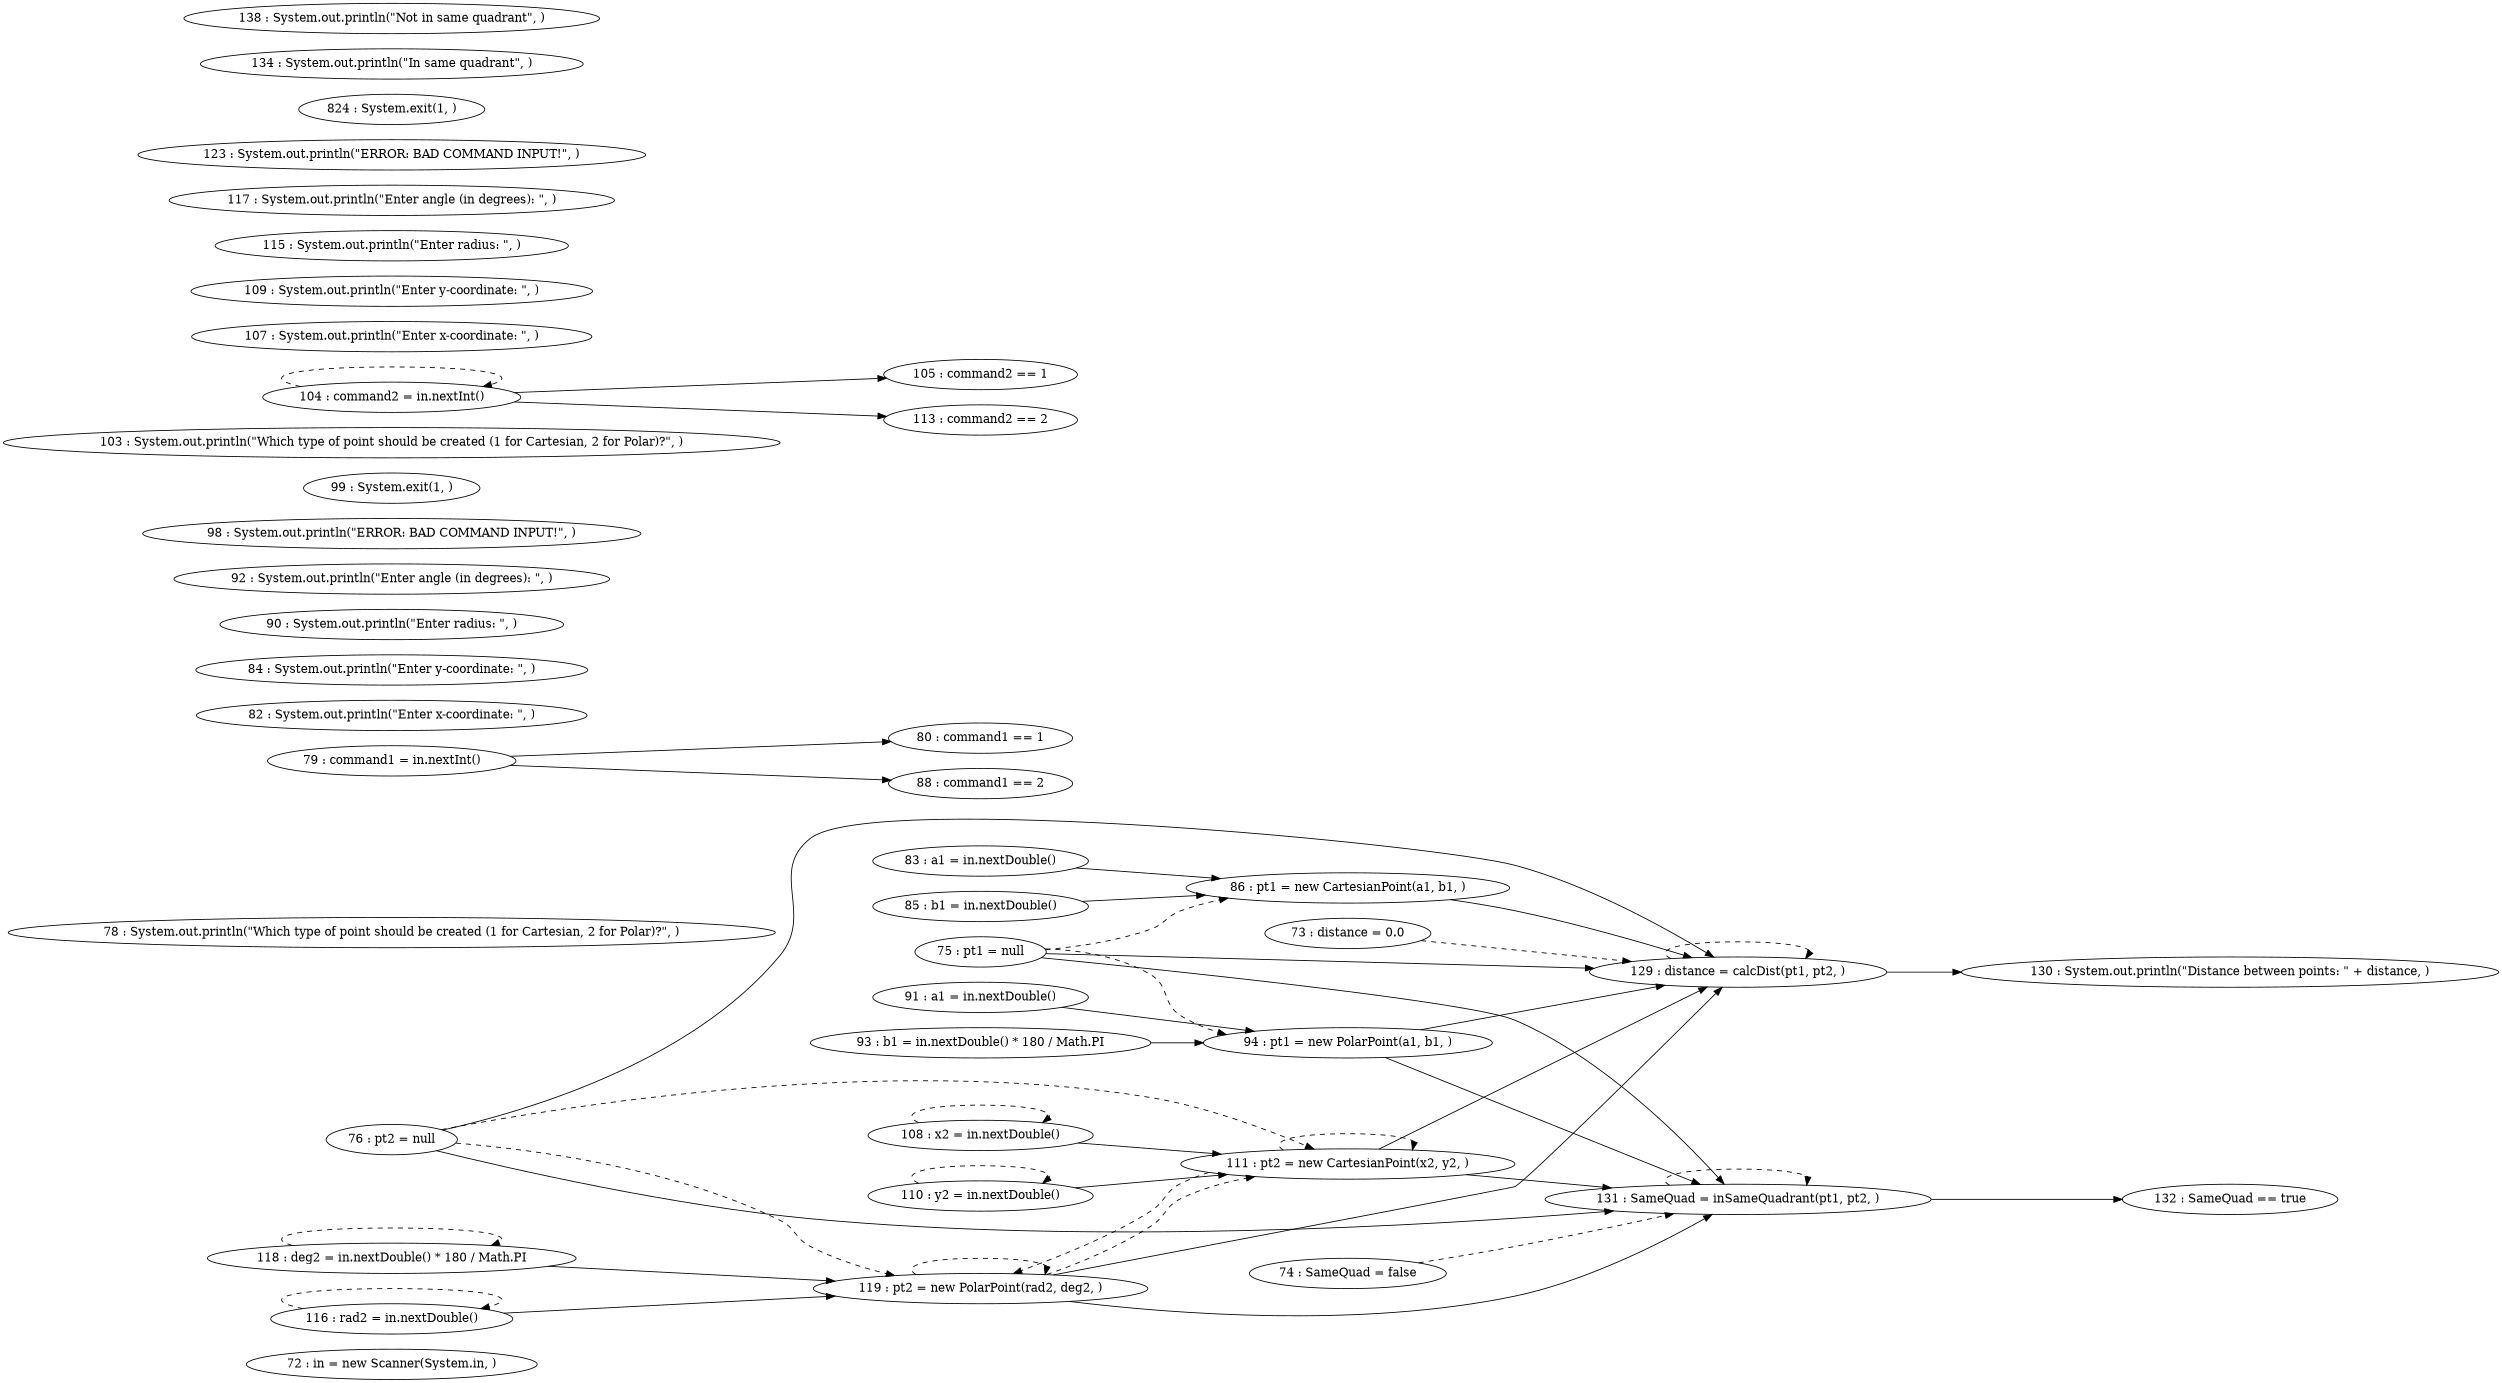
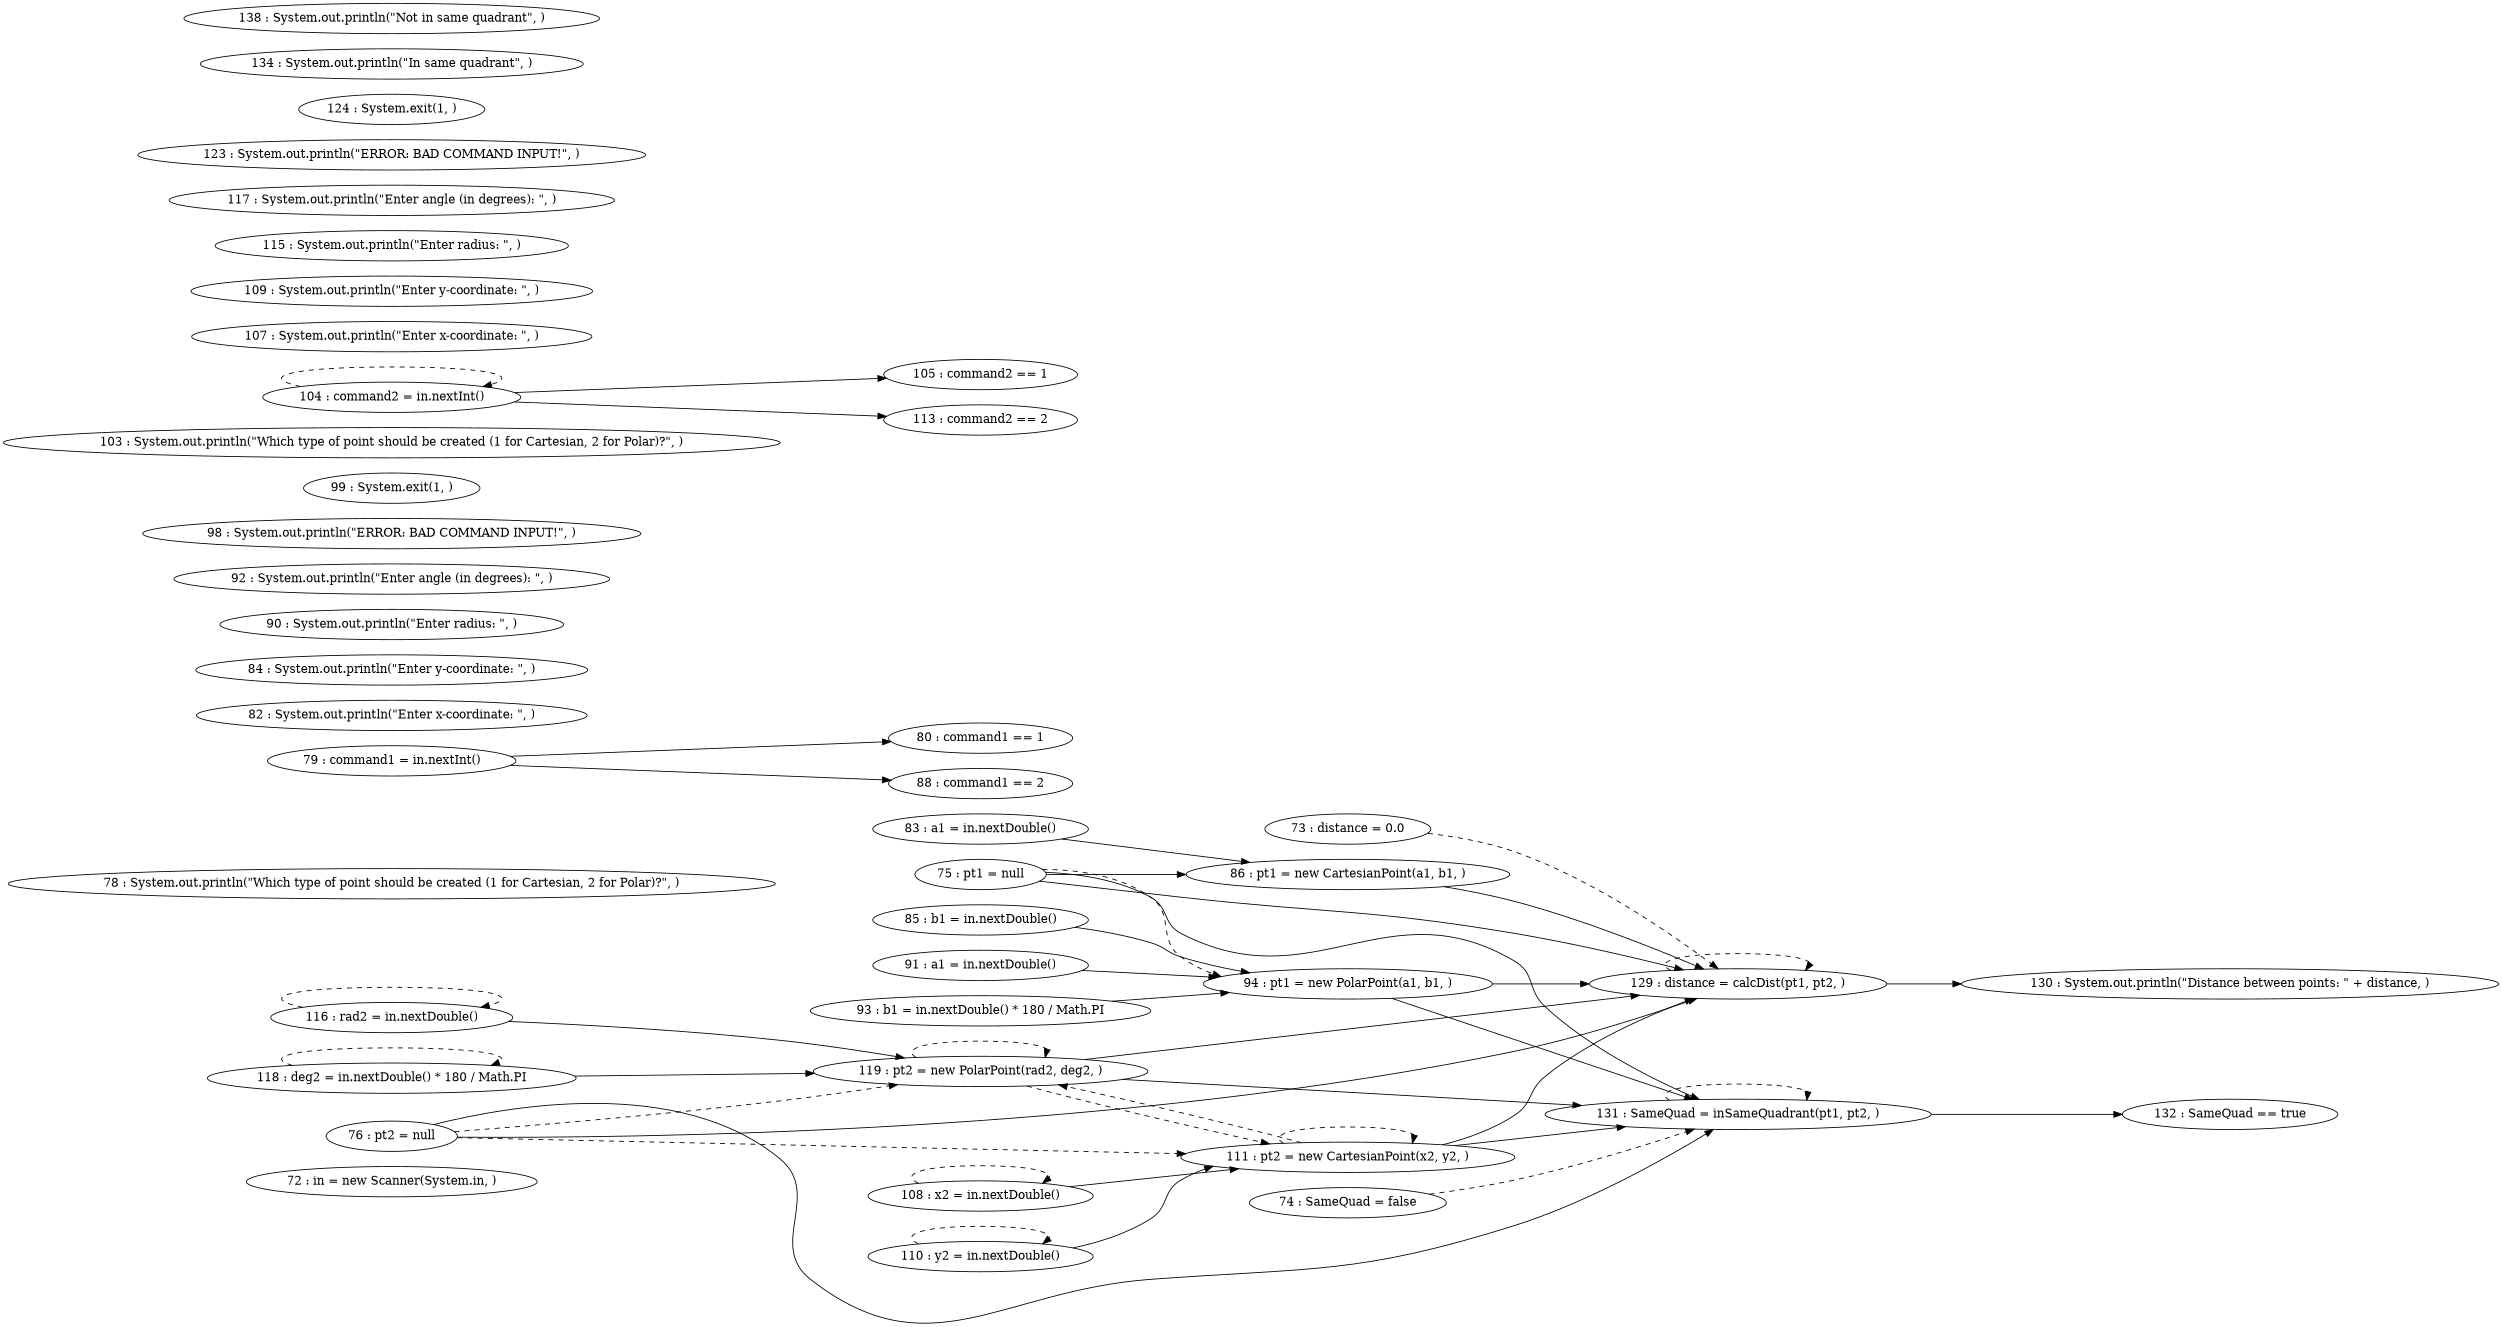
(392, 109) -> (392, 109)
(1139, 898) -> (1159, 946)
(1136, 934) -> (1118, 875)
